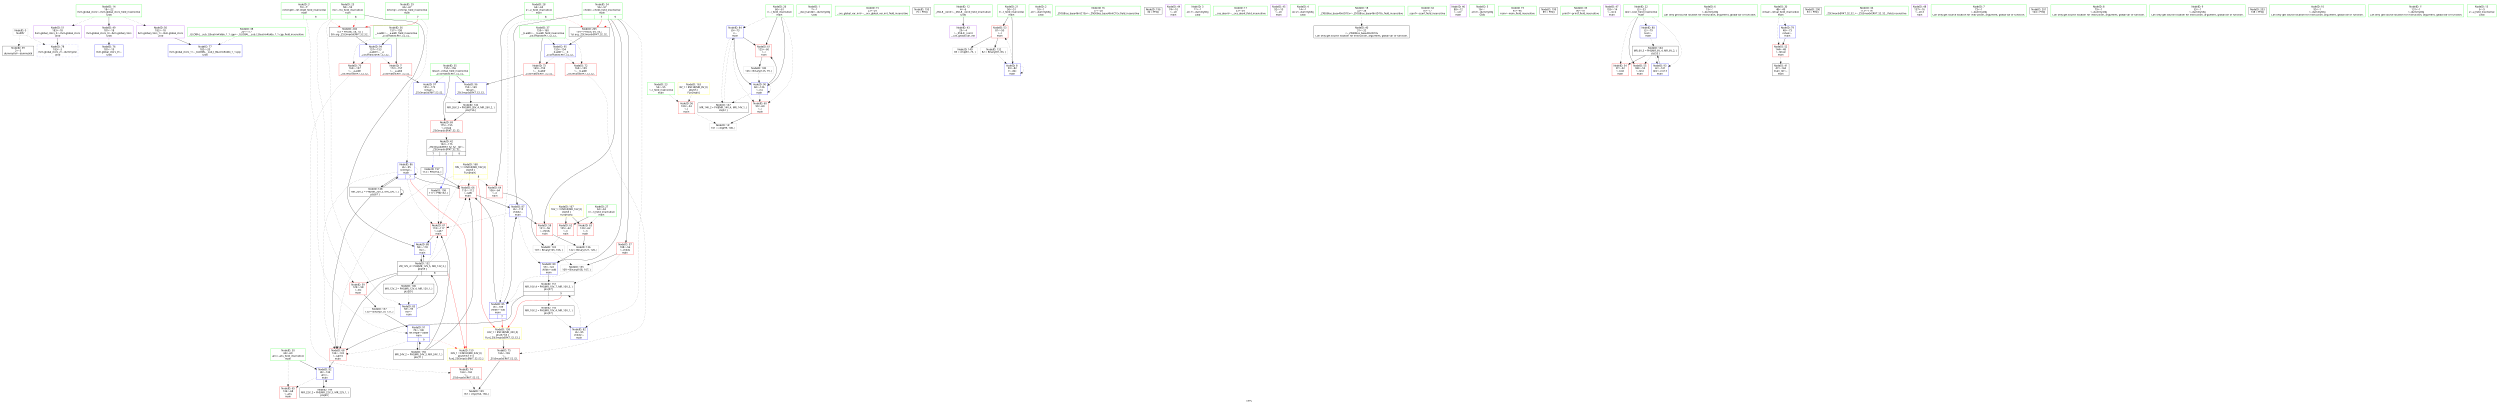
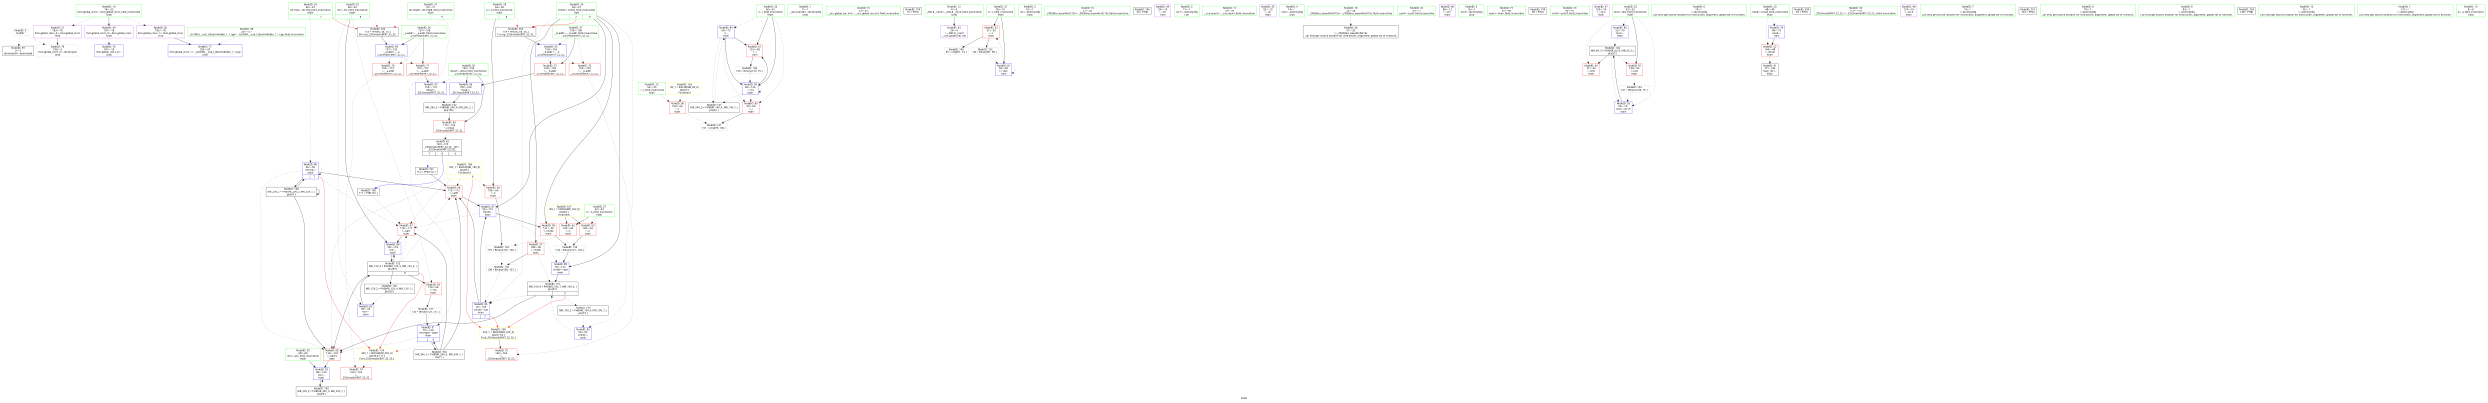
(1198, 15) -> (1187, 15)
none -> (1634, 89)
(288, 393) -> none
(476, 393) -> none
